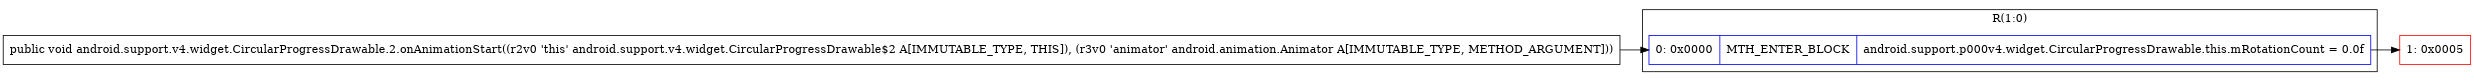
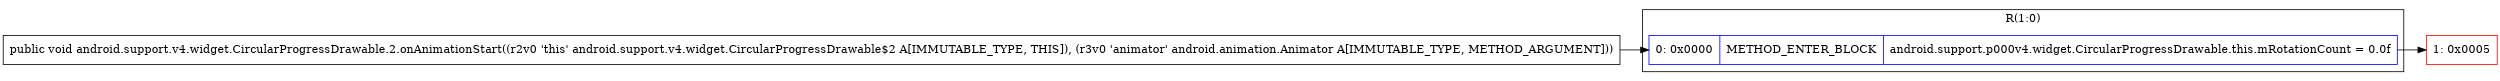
(1788, 50) -> (1802, 50)
